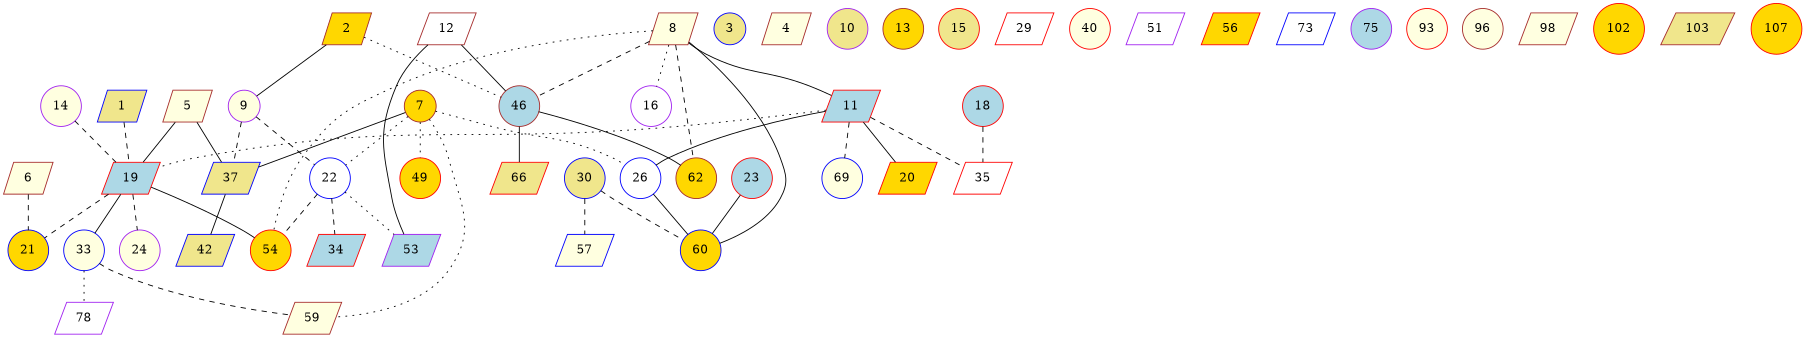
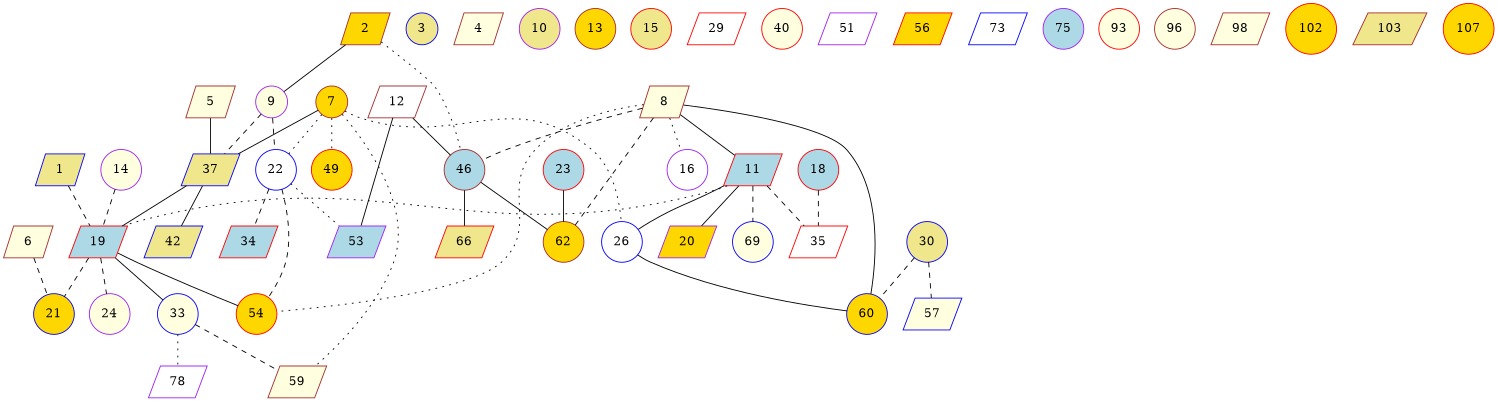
(159, 142) -> (154, 206)
(908, 178) -> (687, 242)
(726, 214) -> (564, 206)
